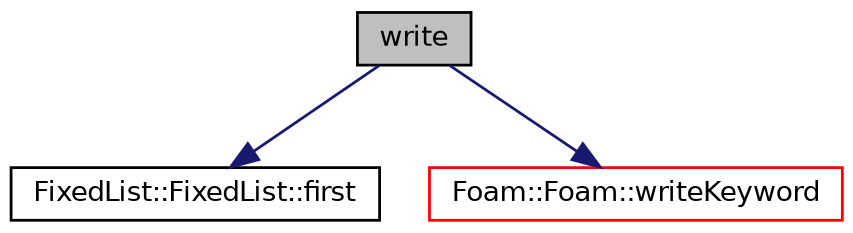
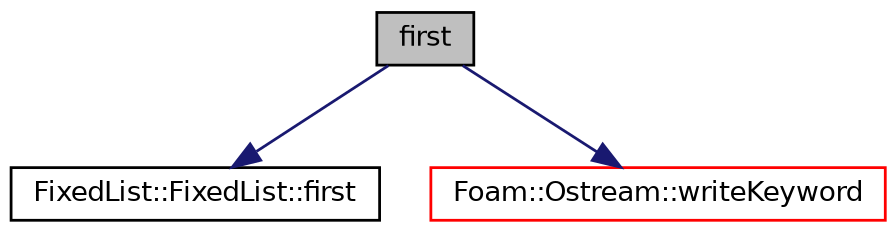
(414, 39) -> (425, 39)
(636, 194) -> (658, 194)
